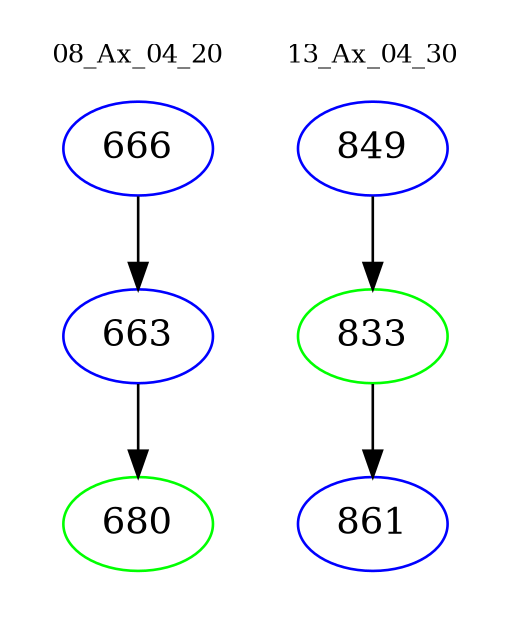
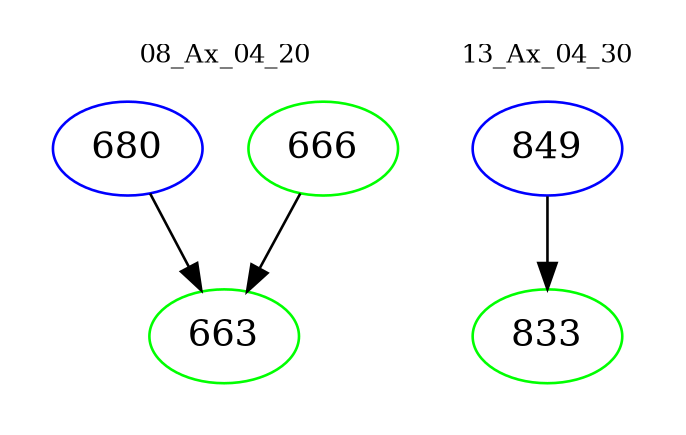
(138, 149) -> (323, 149)
(138, 336) -> (224, 336)
(138, 417) -> (170, 230)
(138, 524) -> (128, 149)
(373, 524) -> none
